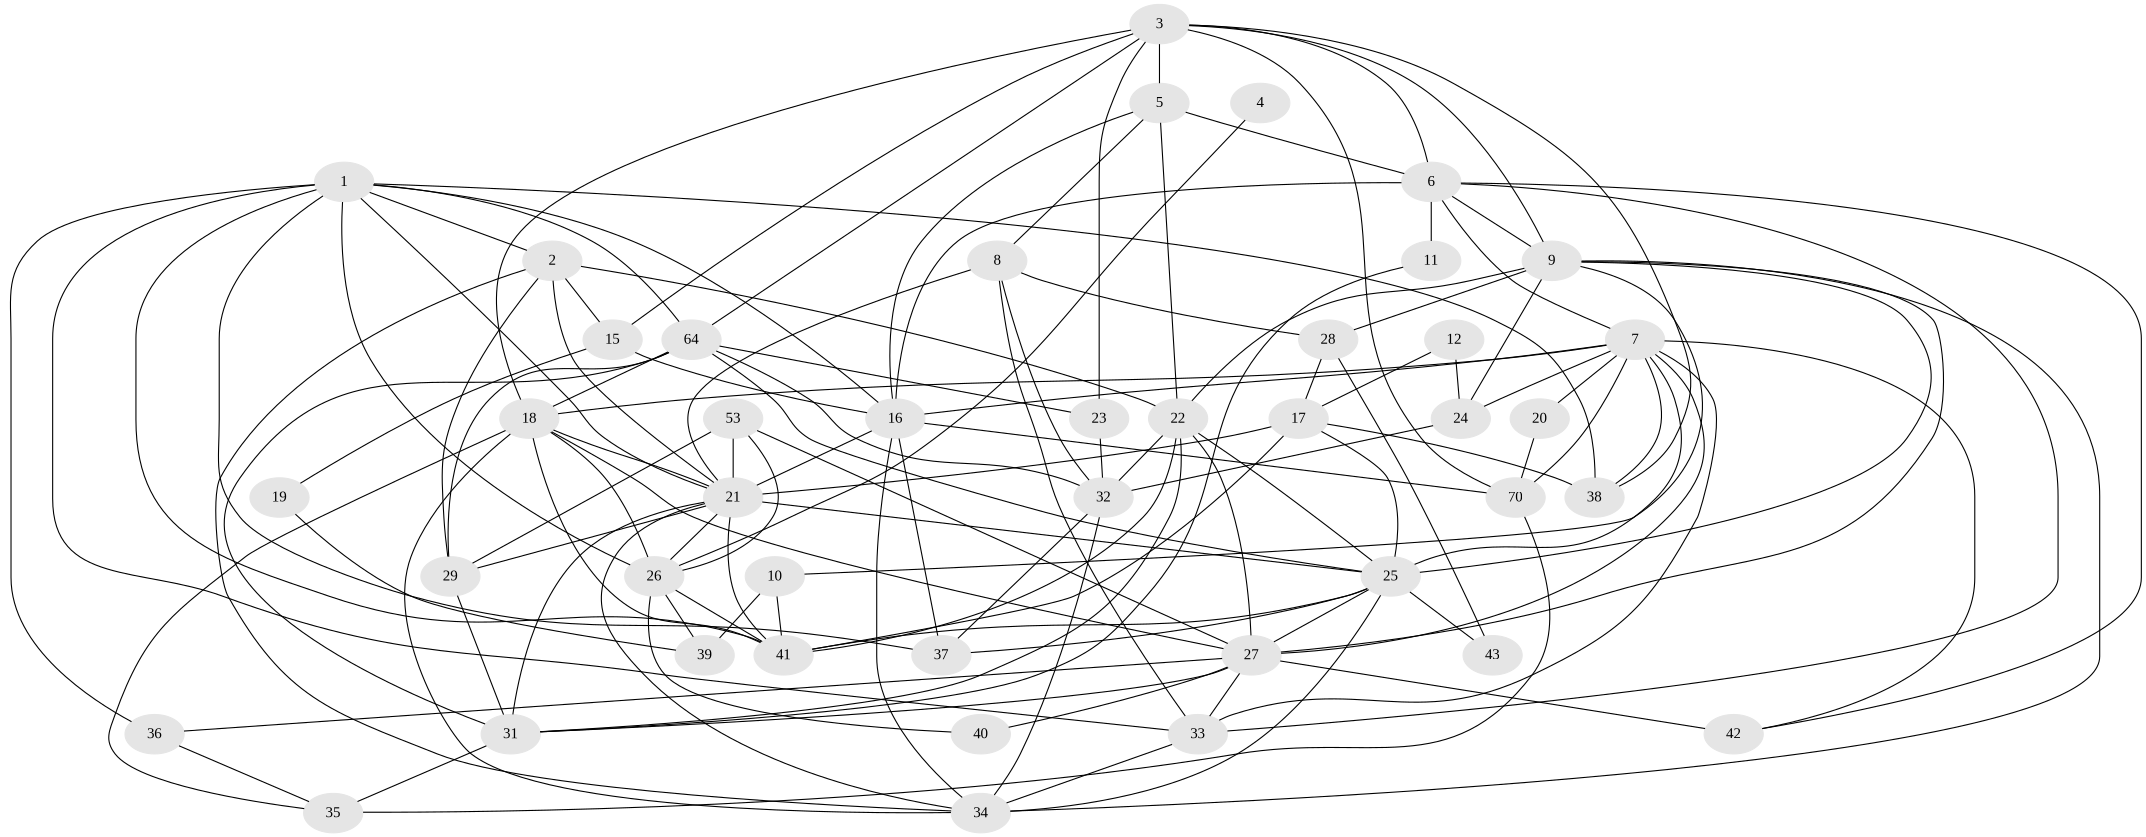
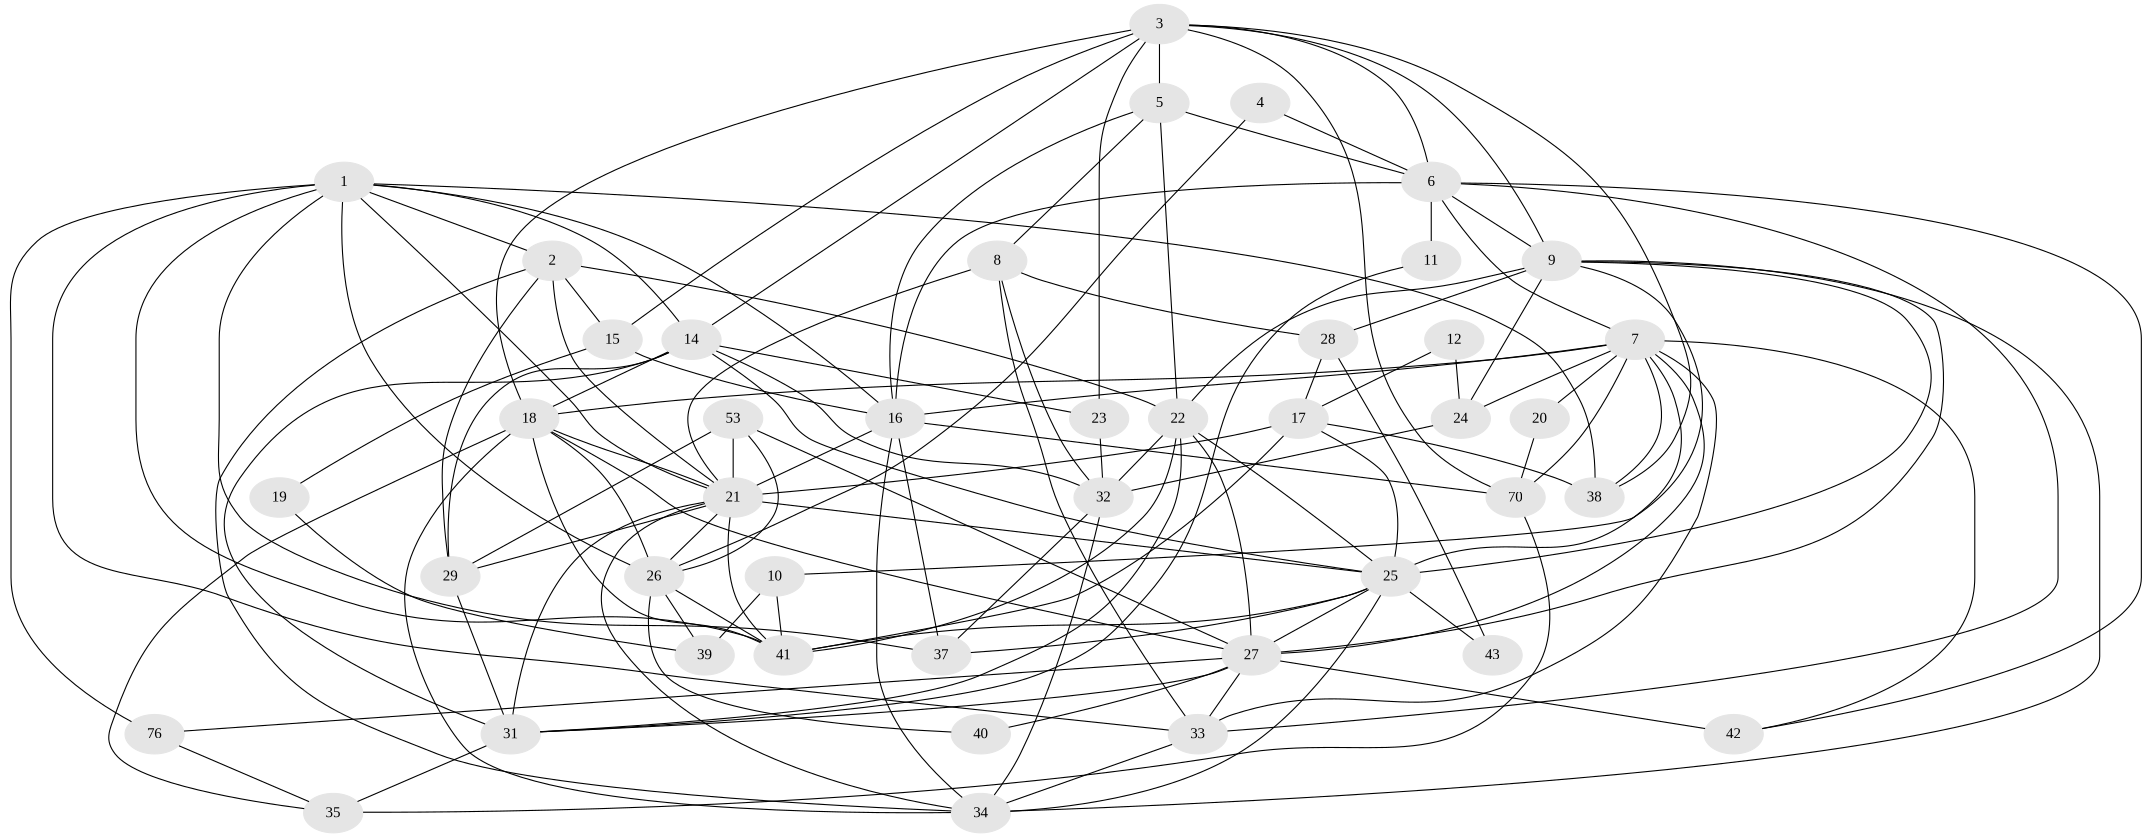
none -> (1349, 144)
(692, 340) -> (692, 340)
(155, 734) -> (155, 734)
